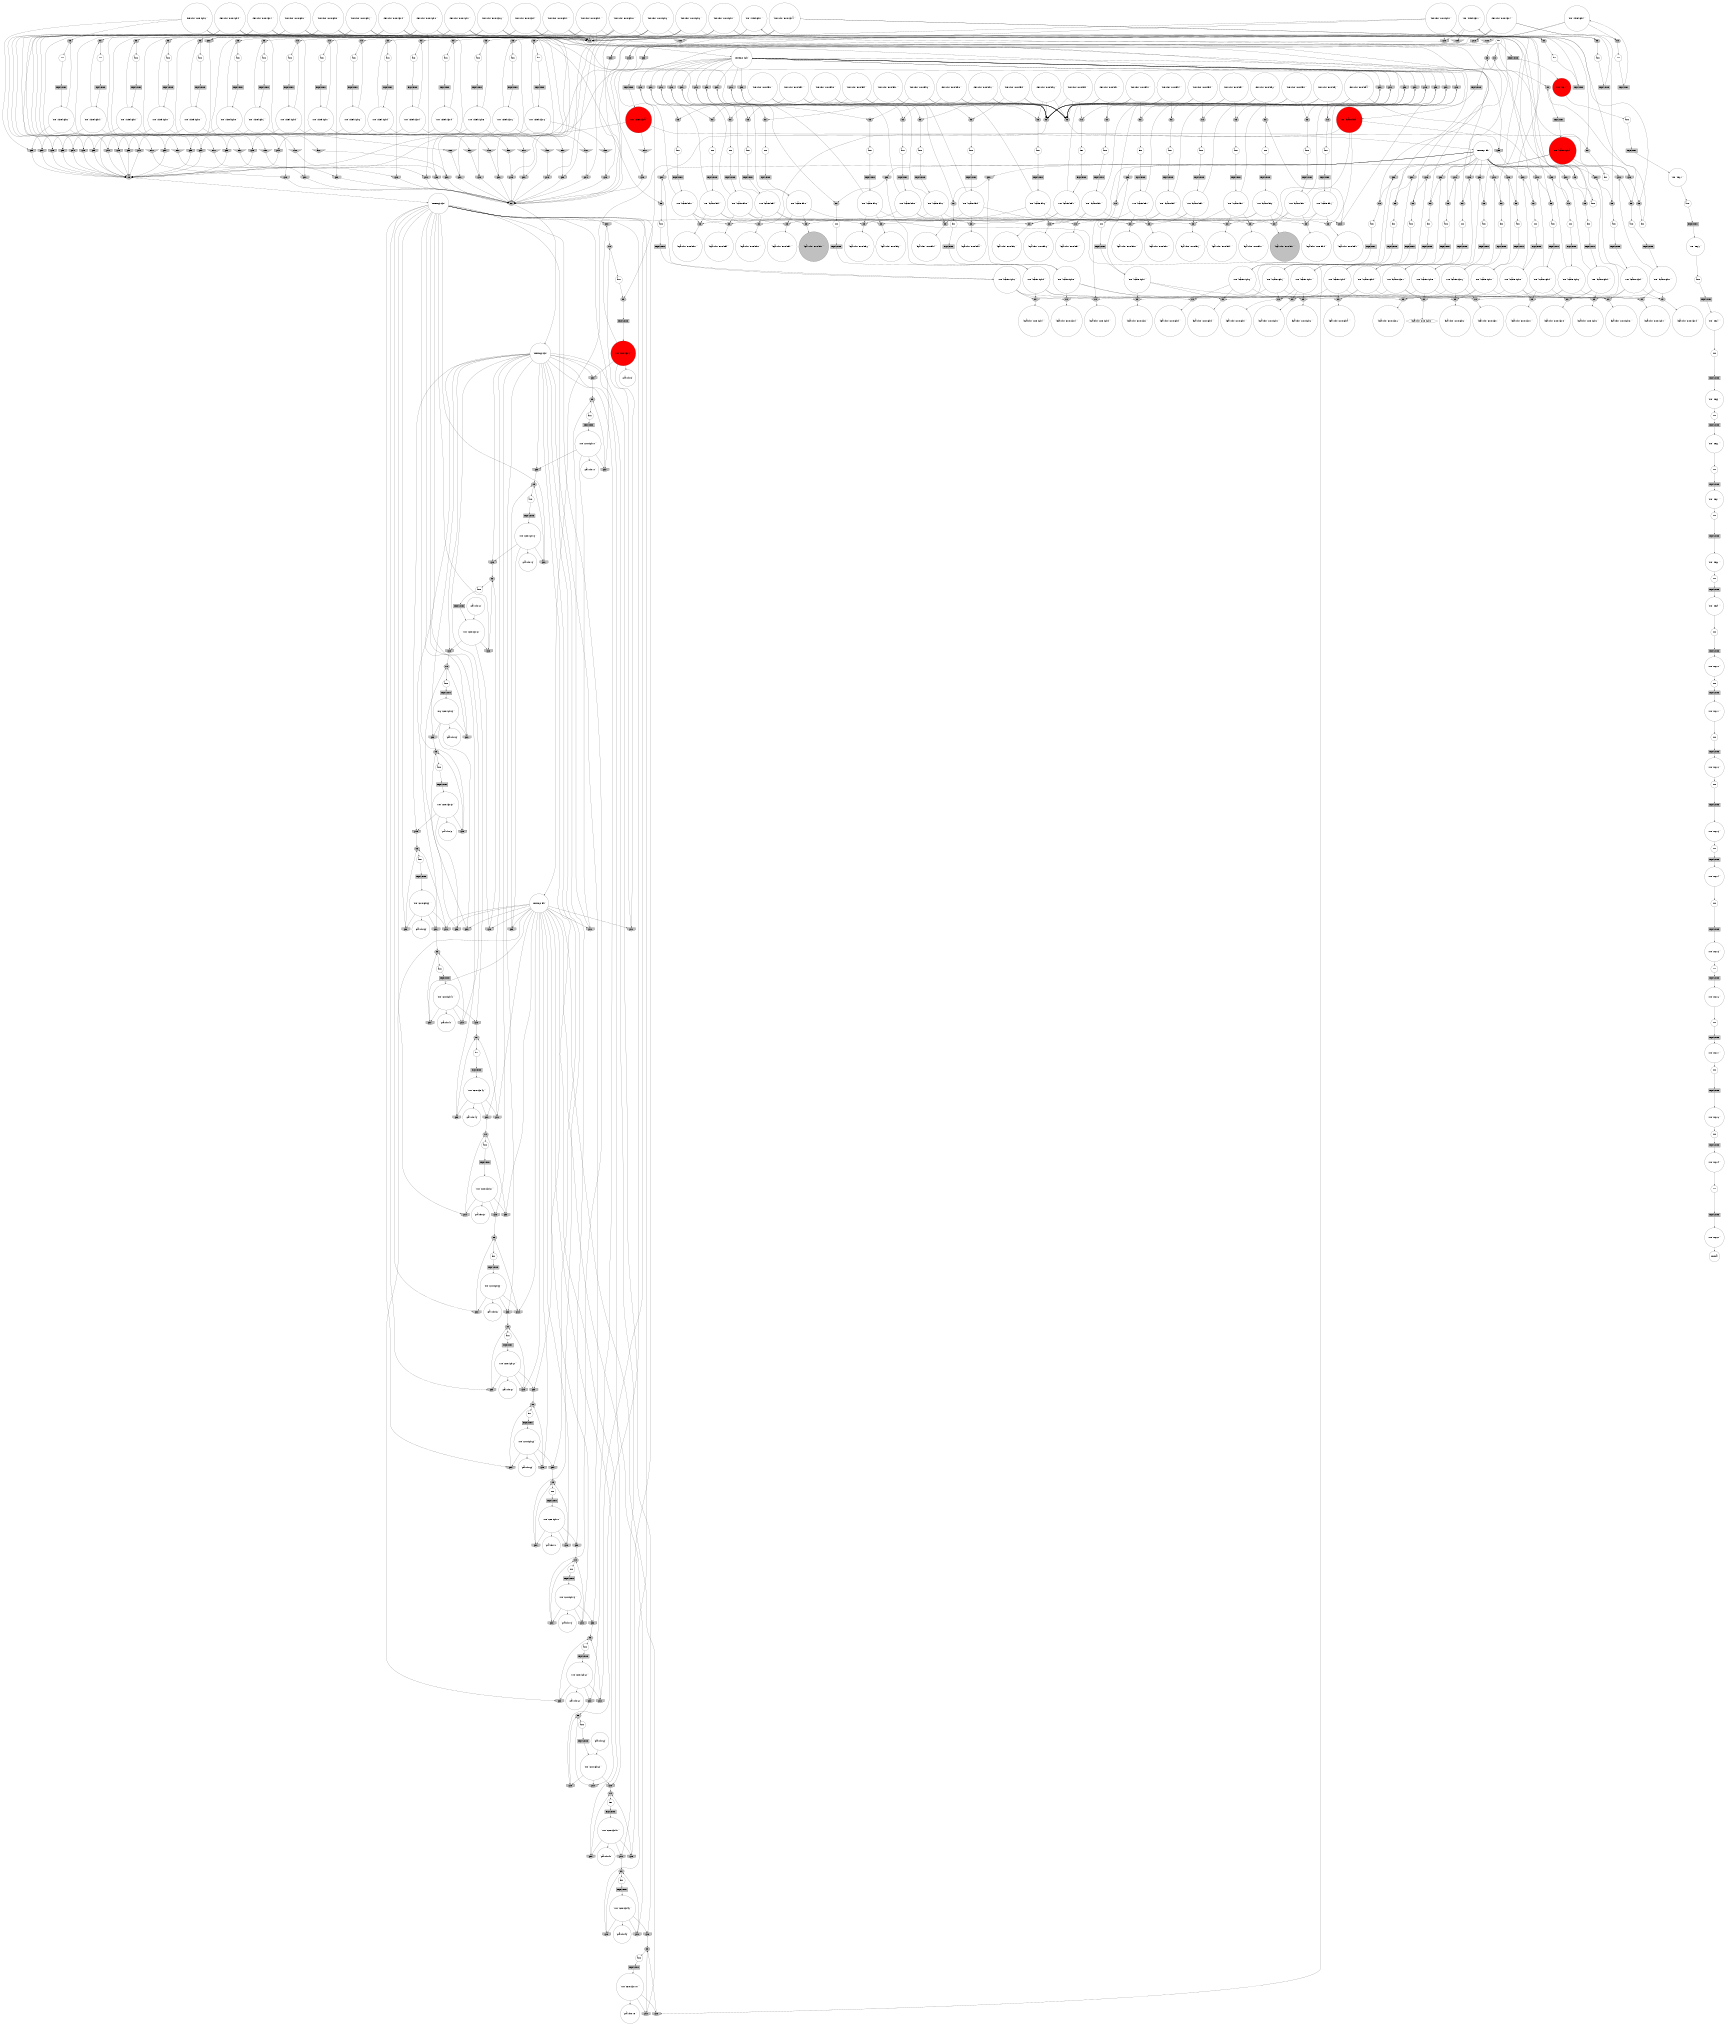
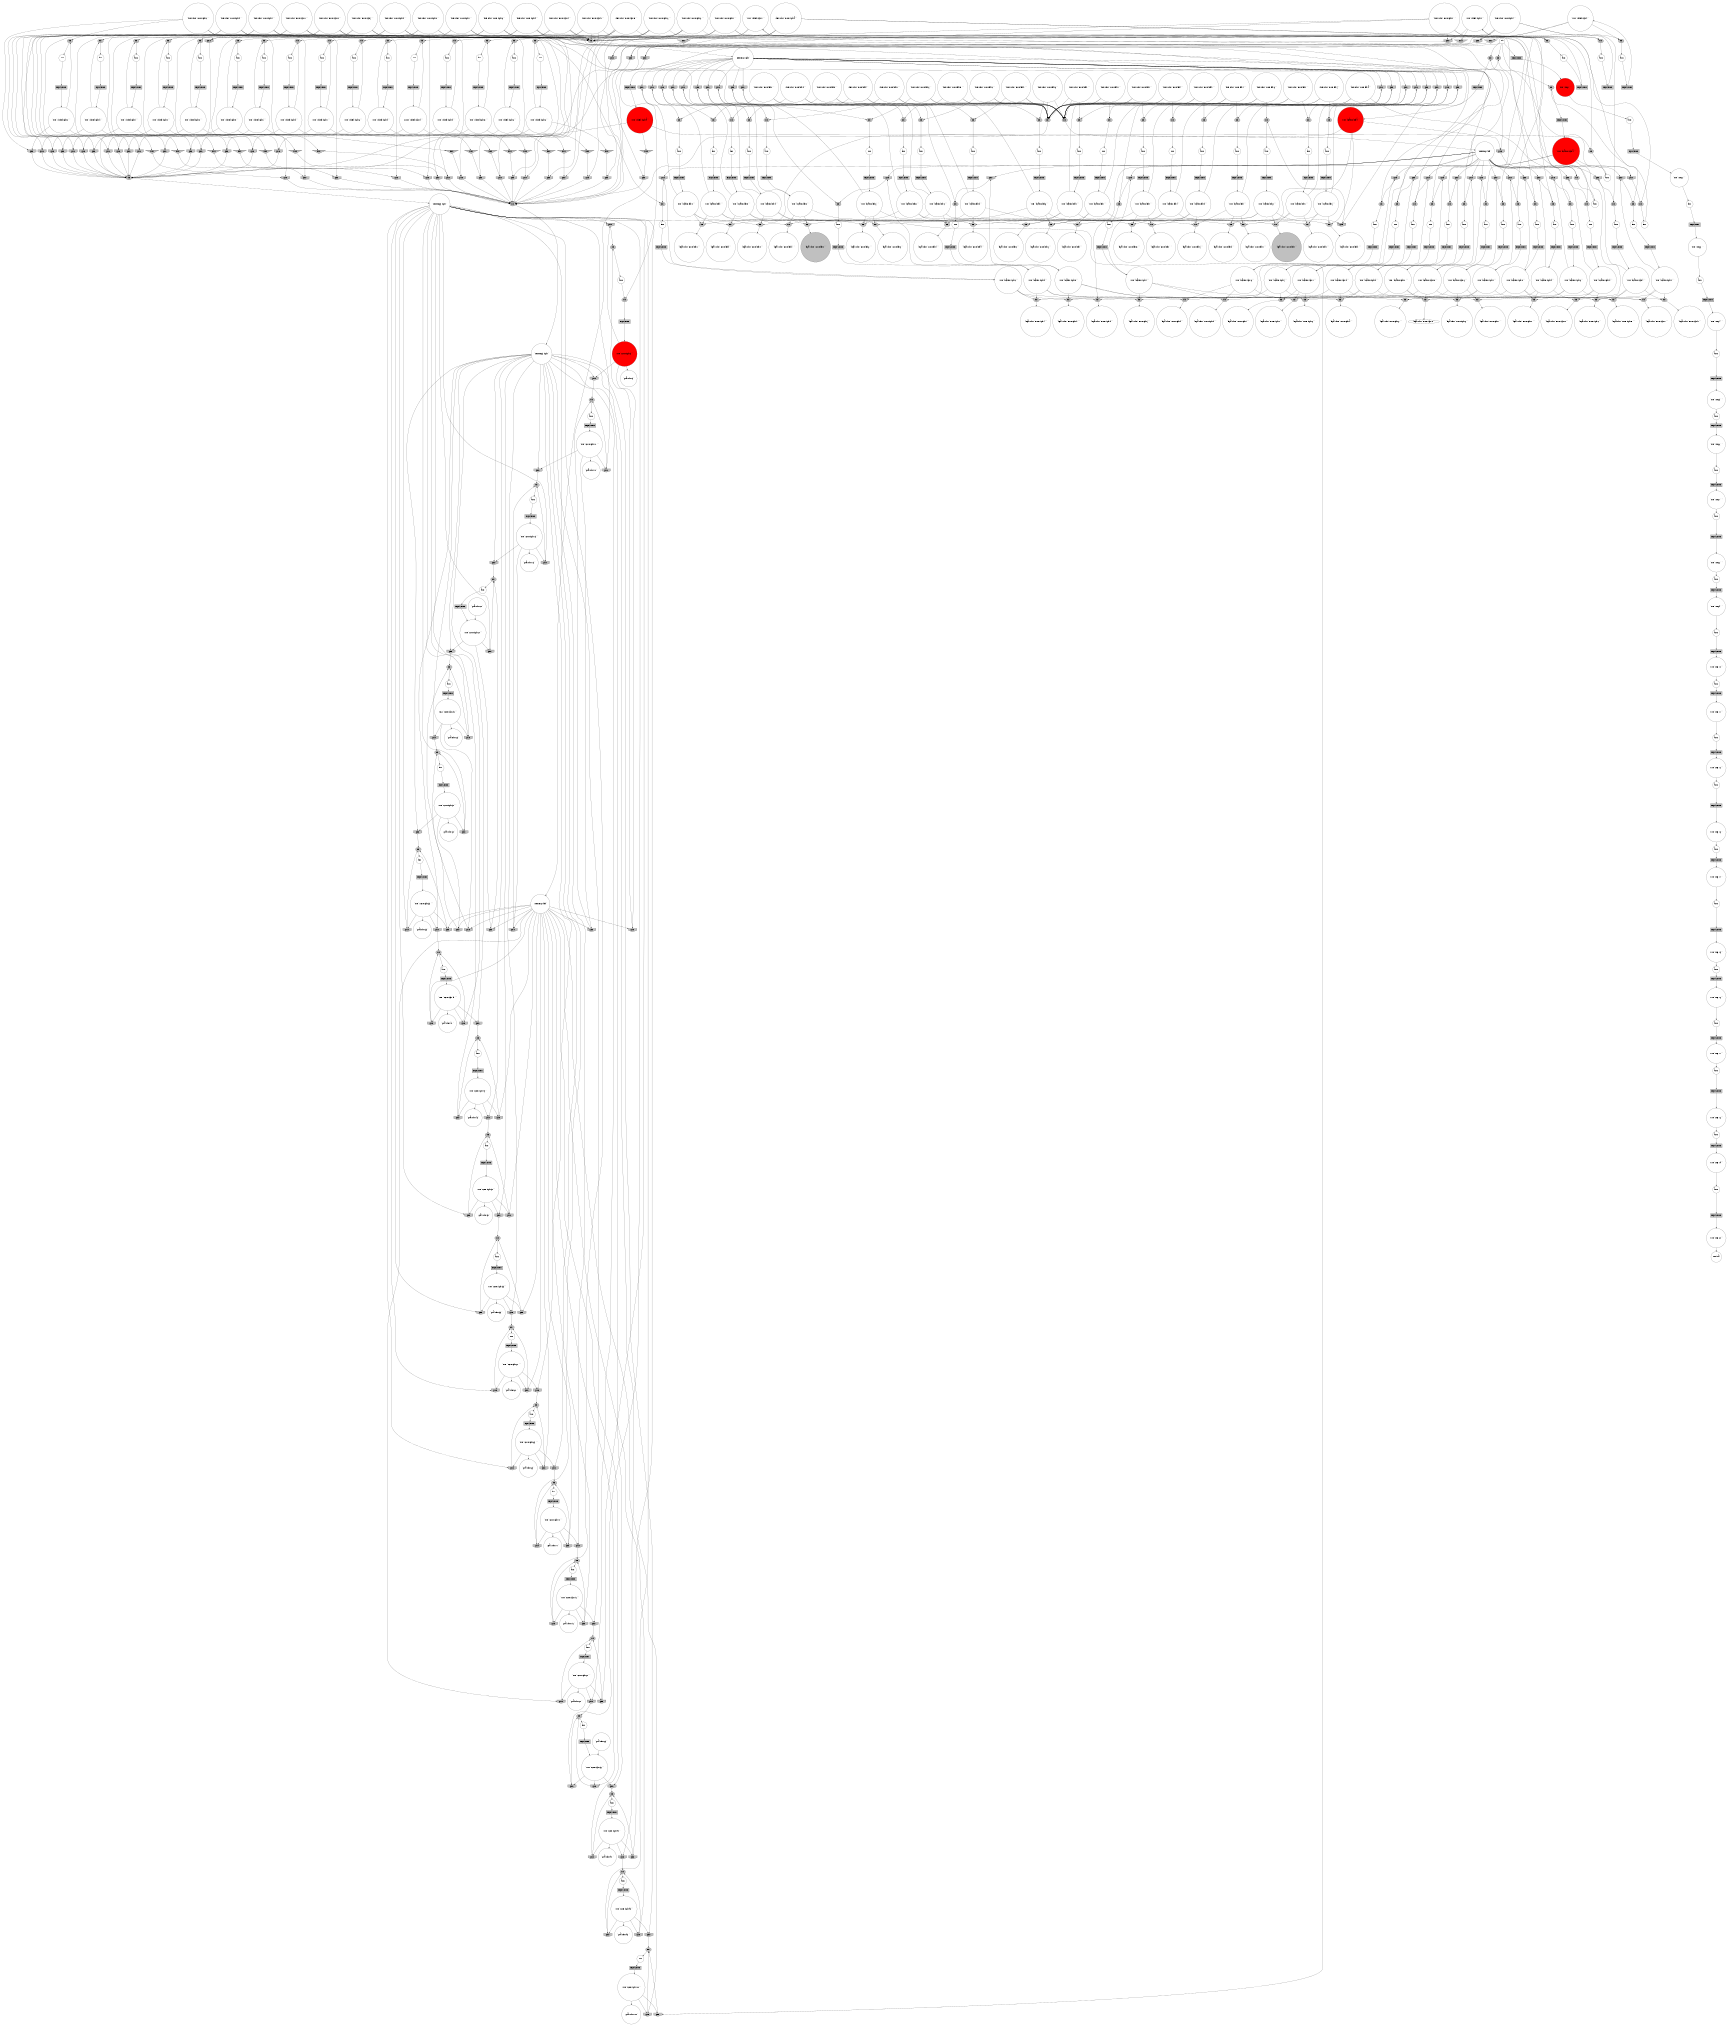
(413, 120) -> (413, 120)
